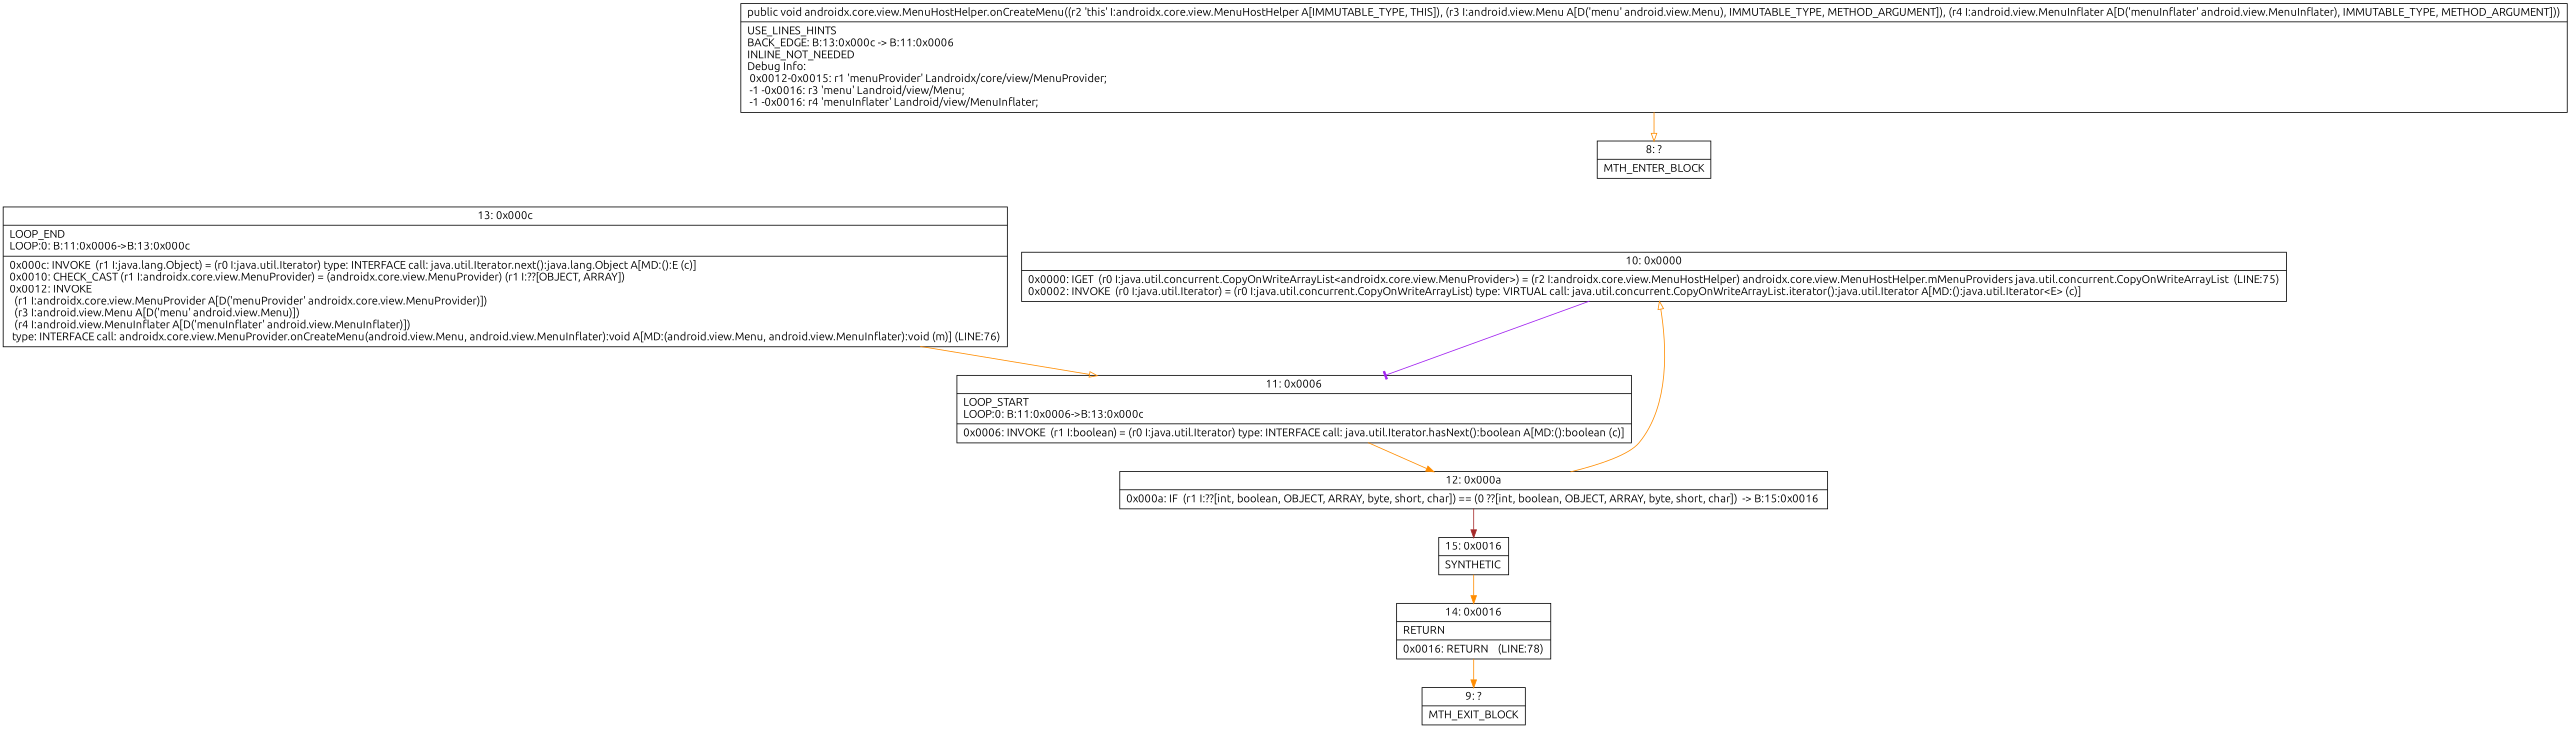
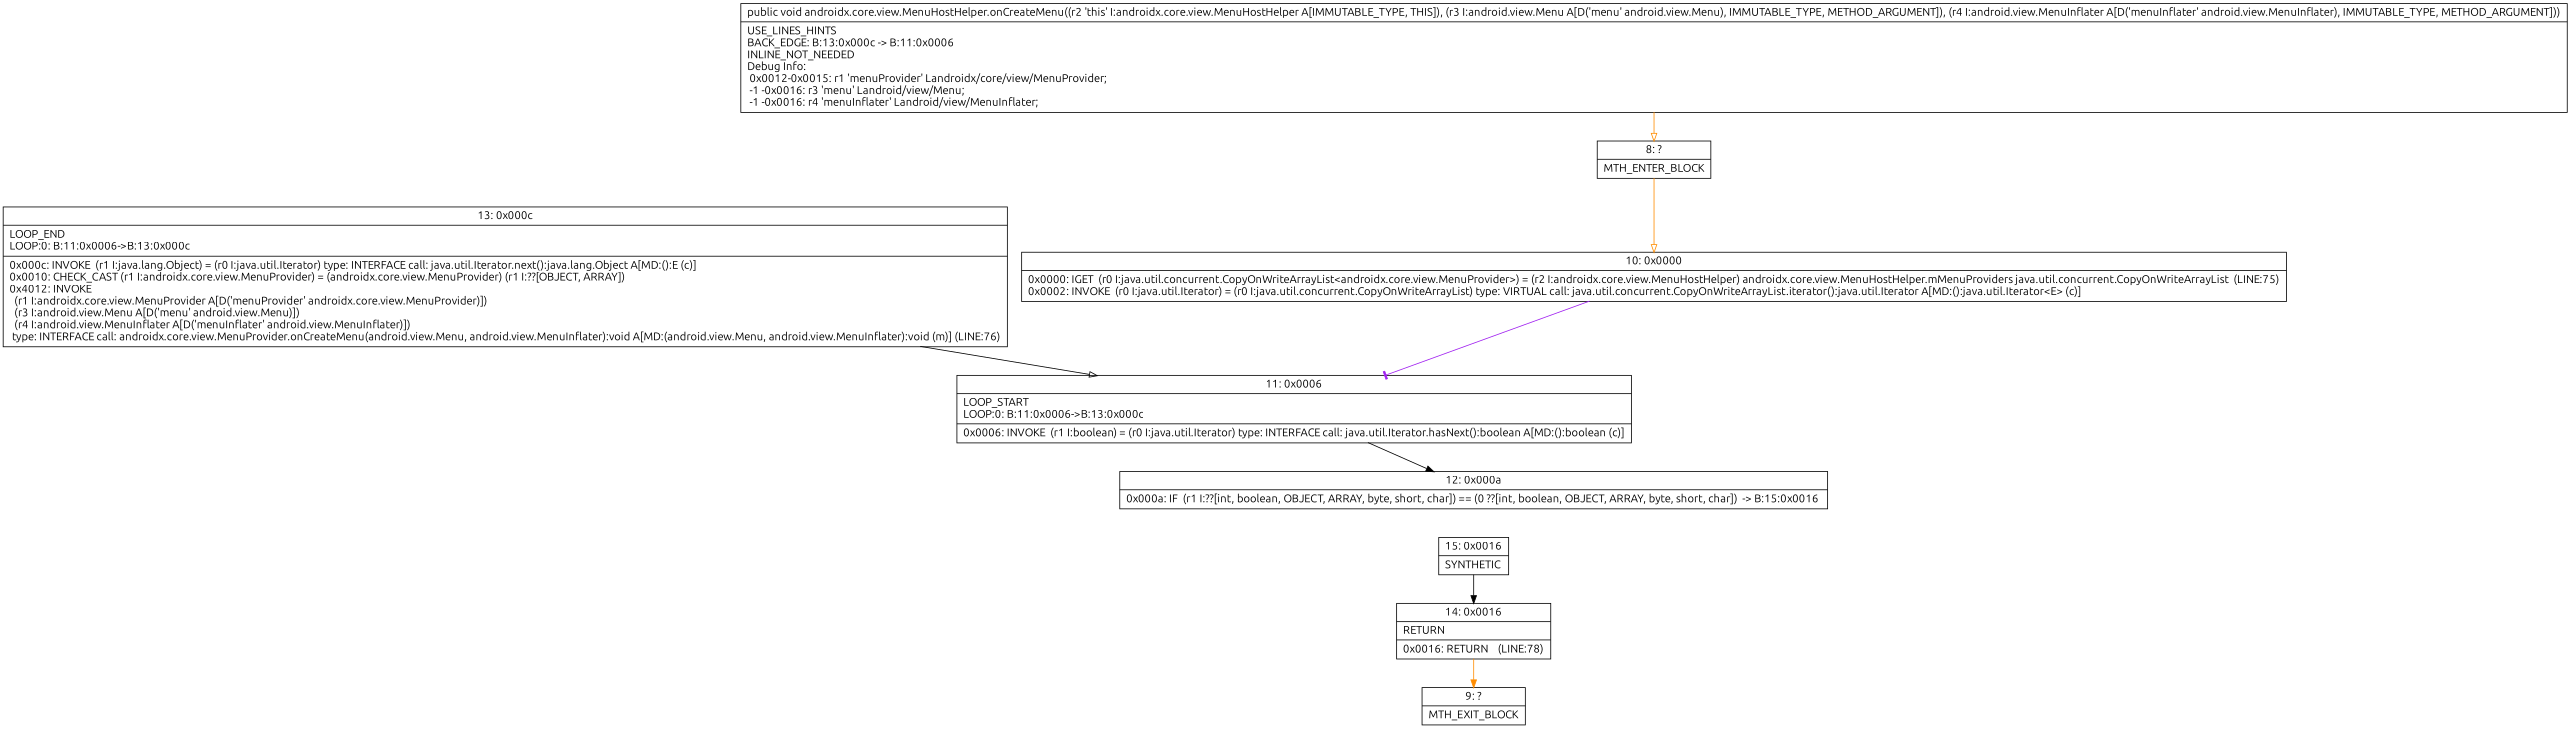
(53, 289) -> (53, 289)
(1005, 360) -> (1005, 360)
(1655, 415) -> (1654, 211)
(1397, 456) -> (1397, 456)
(1474, 519) -> none
(1474, 585) -> (1474, 585)
